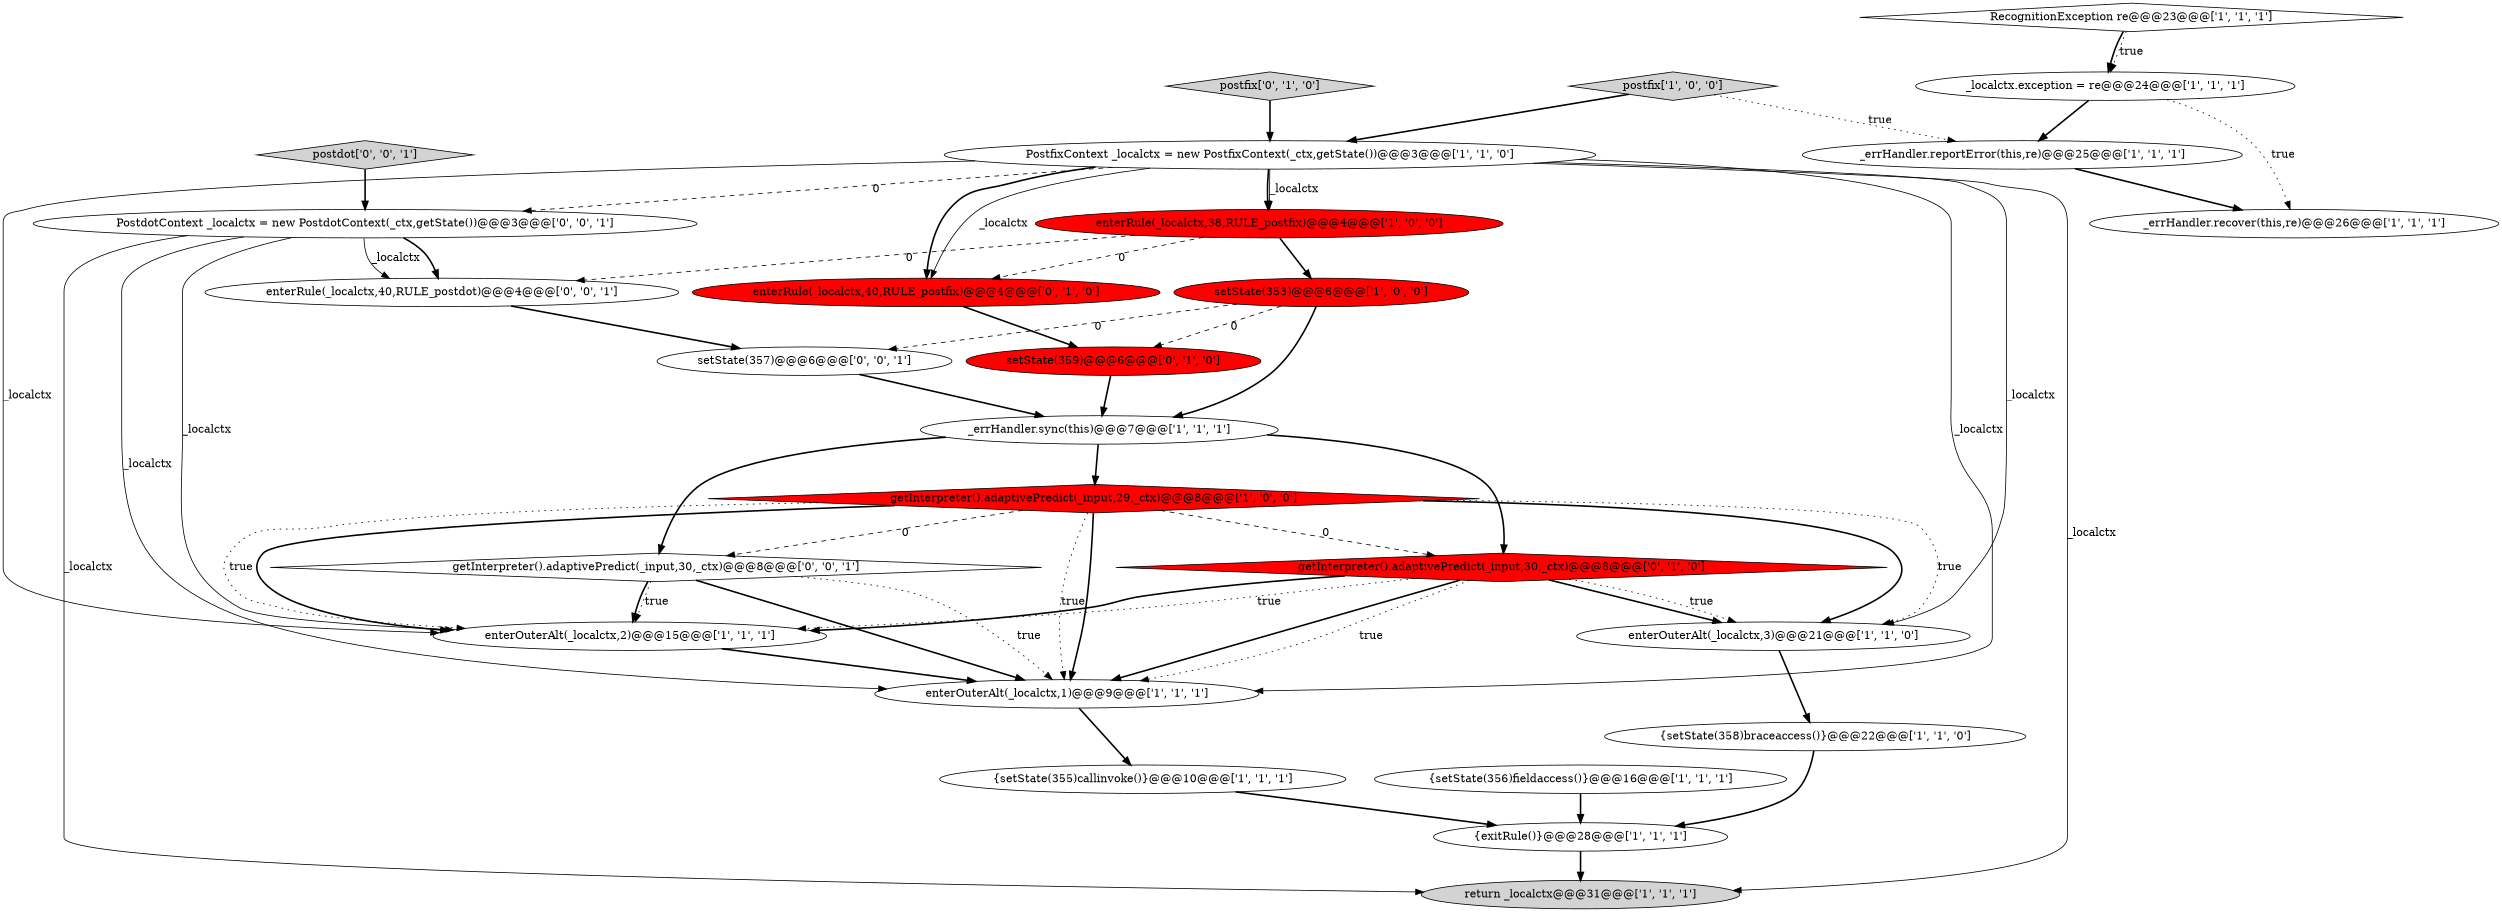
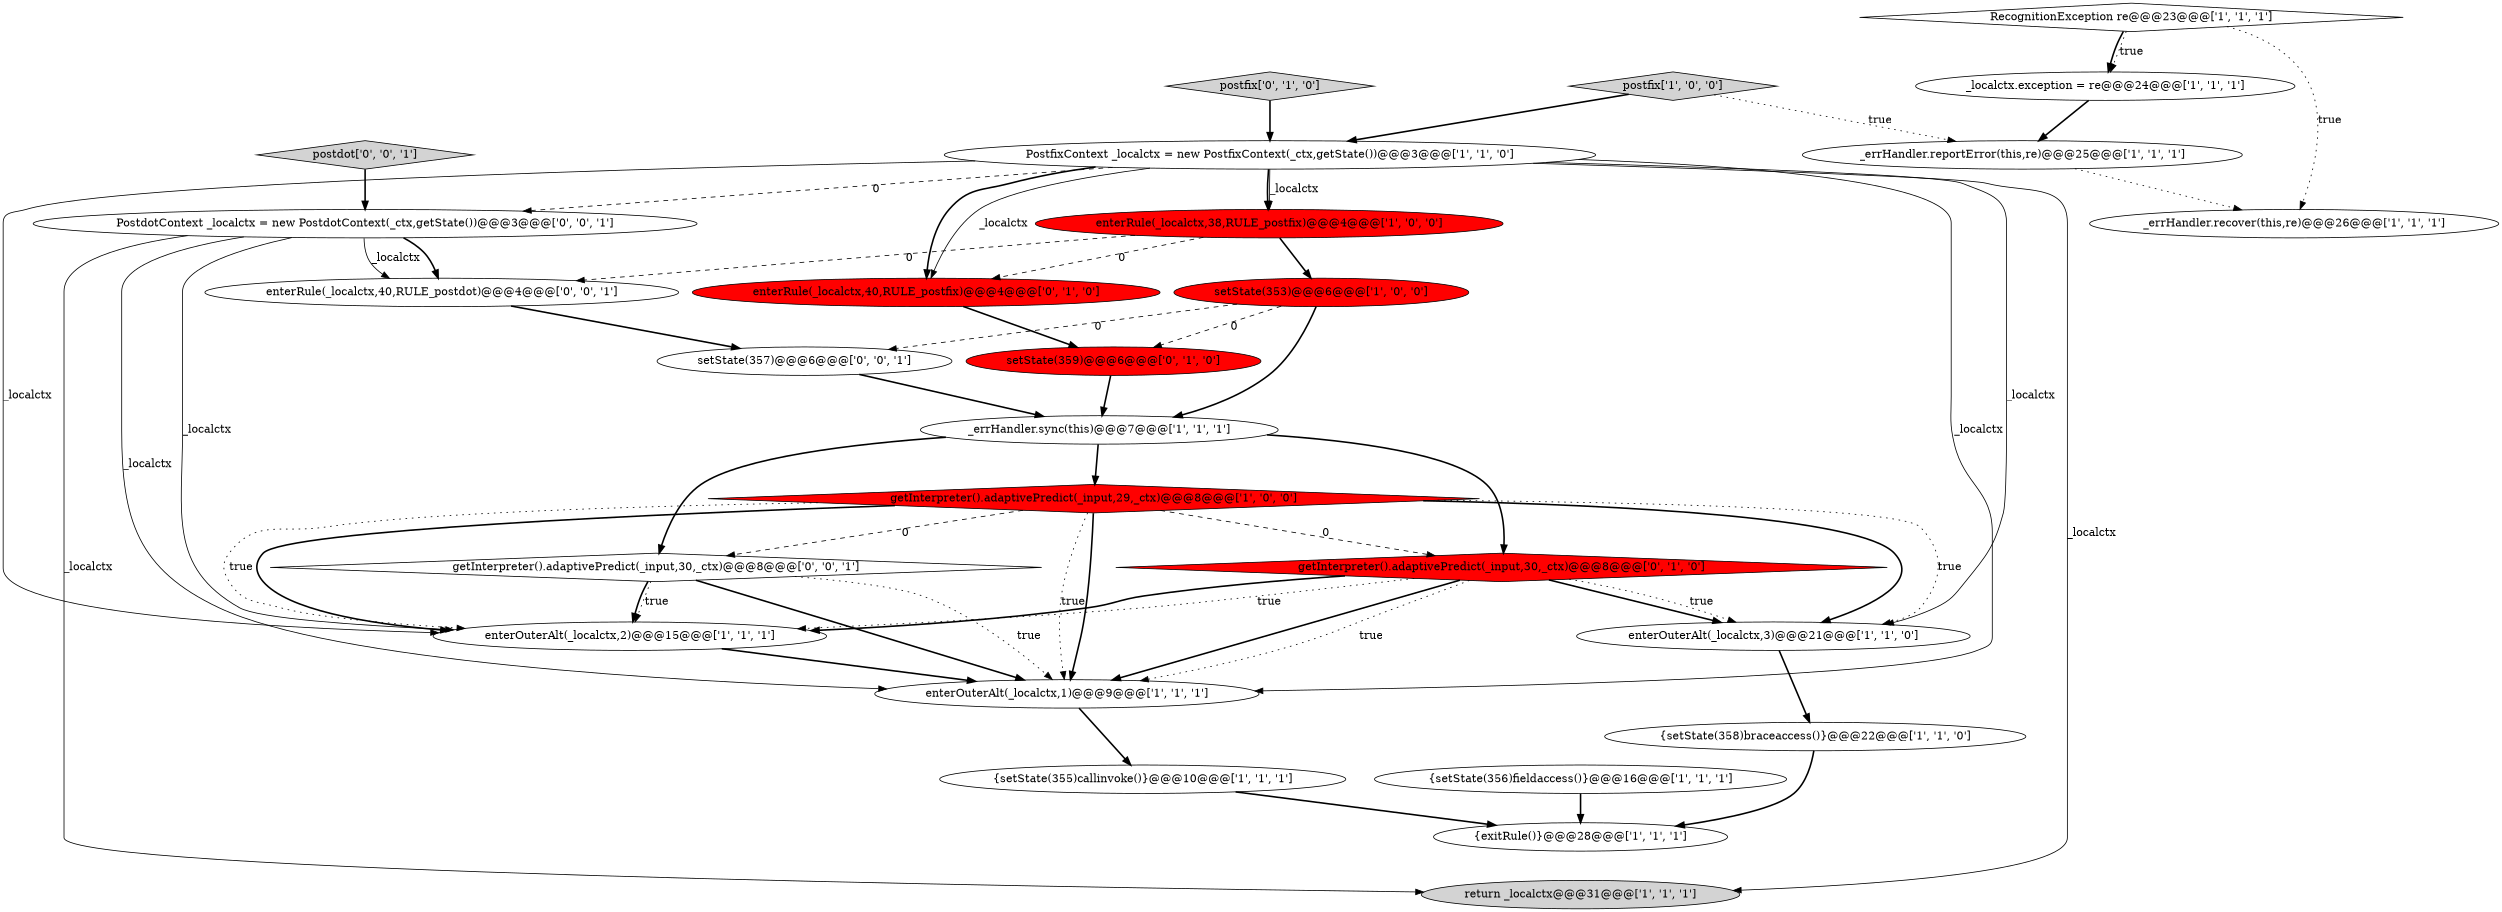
(2241, 135) -> (2312, 92)
(2154, 188) -> (2154, 188)
(1581, 862) -> none
